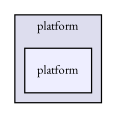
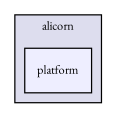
(58, 27) -> (58, 27)
